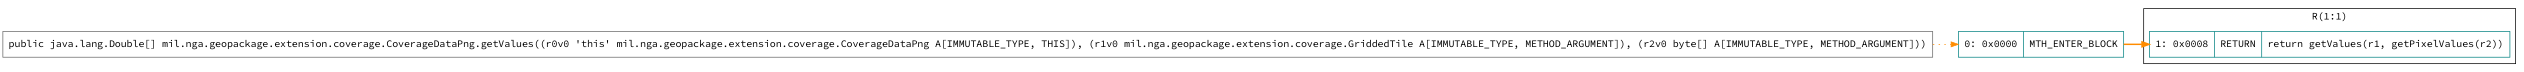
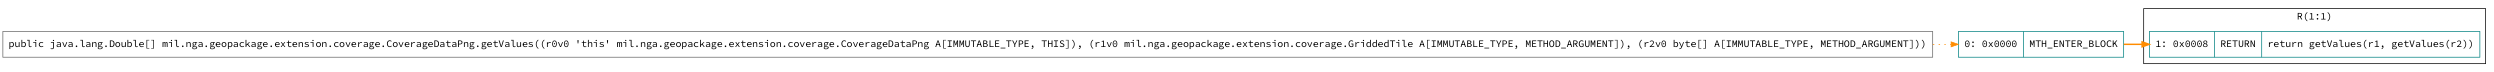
(2386, 44) -> (2371, 44)
